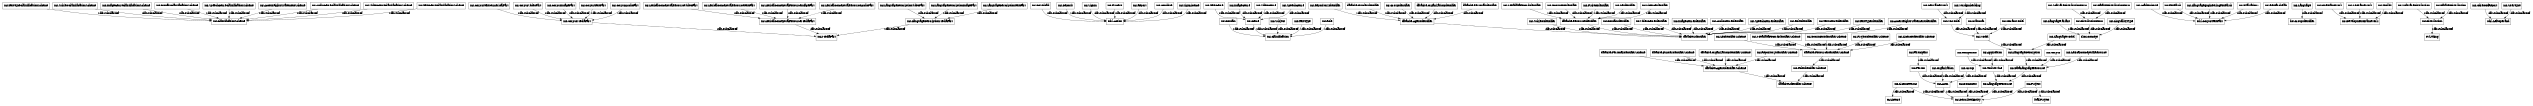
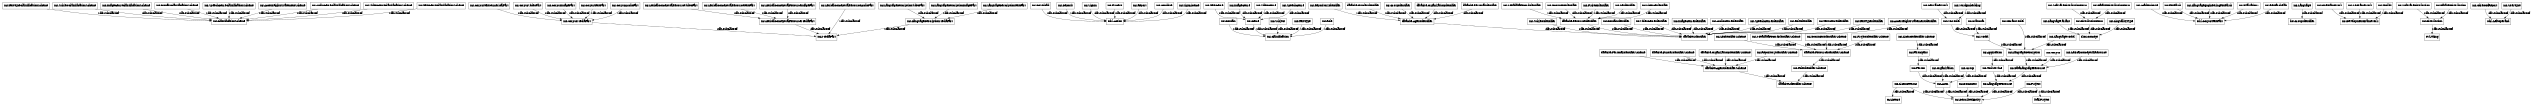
(817, 13) -> (838, 21)
(1999, 29) -> (2024, 35)
(1878, 46) -> (1917, 44)
(1967, 53) -> none
